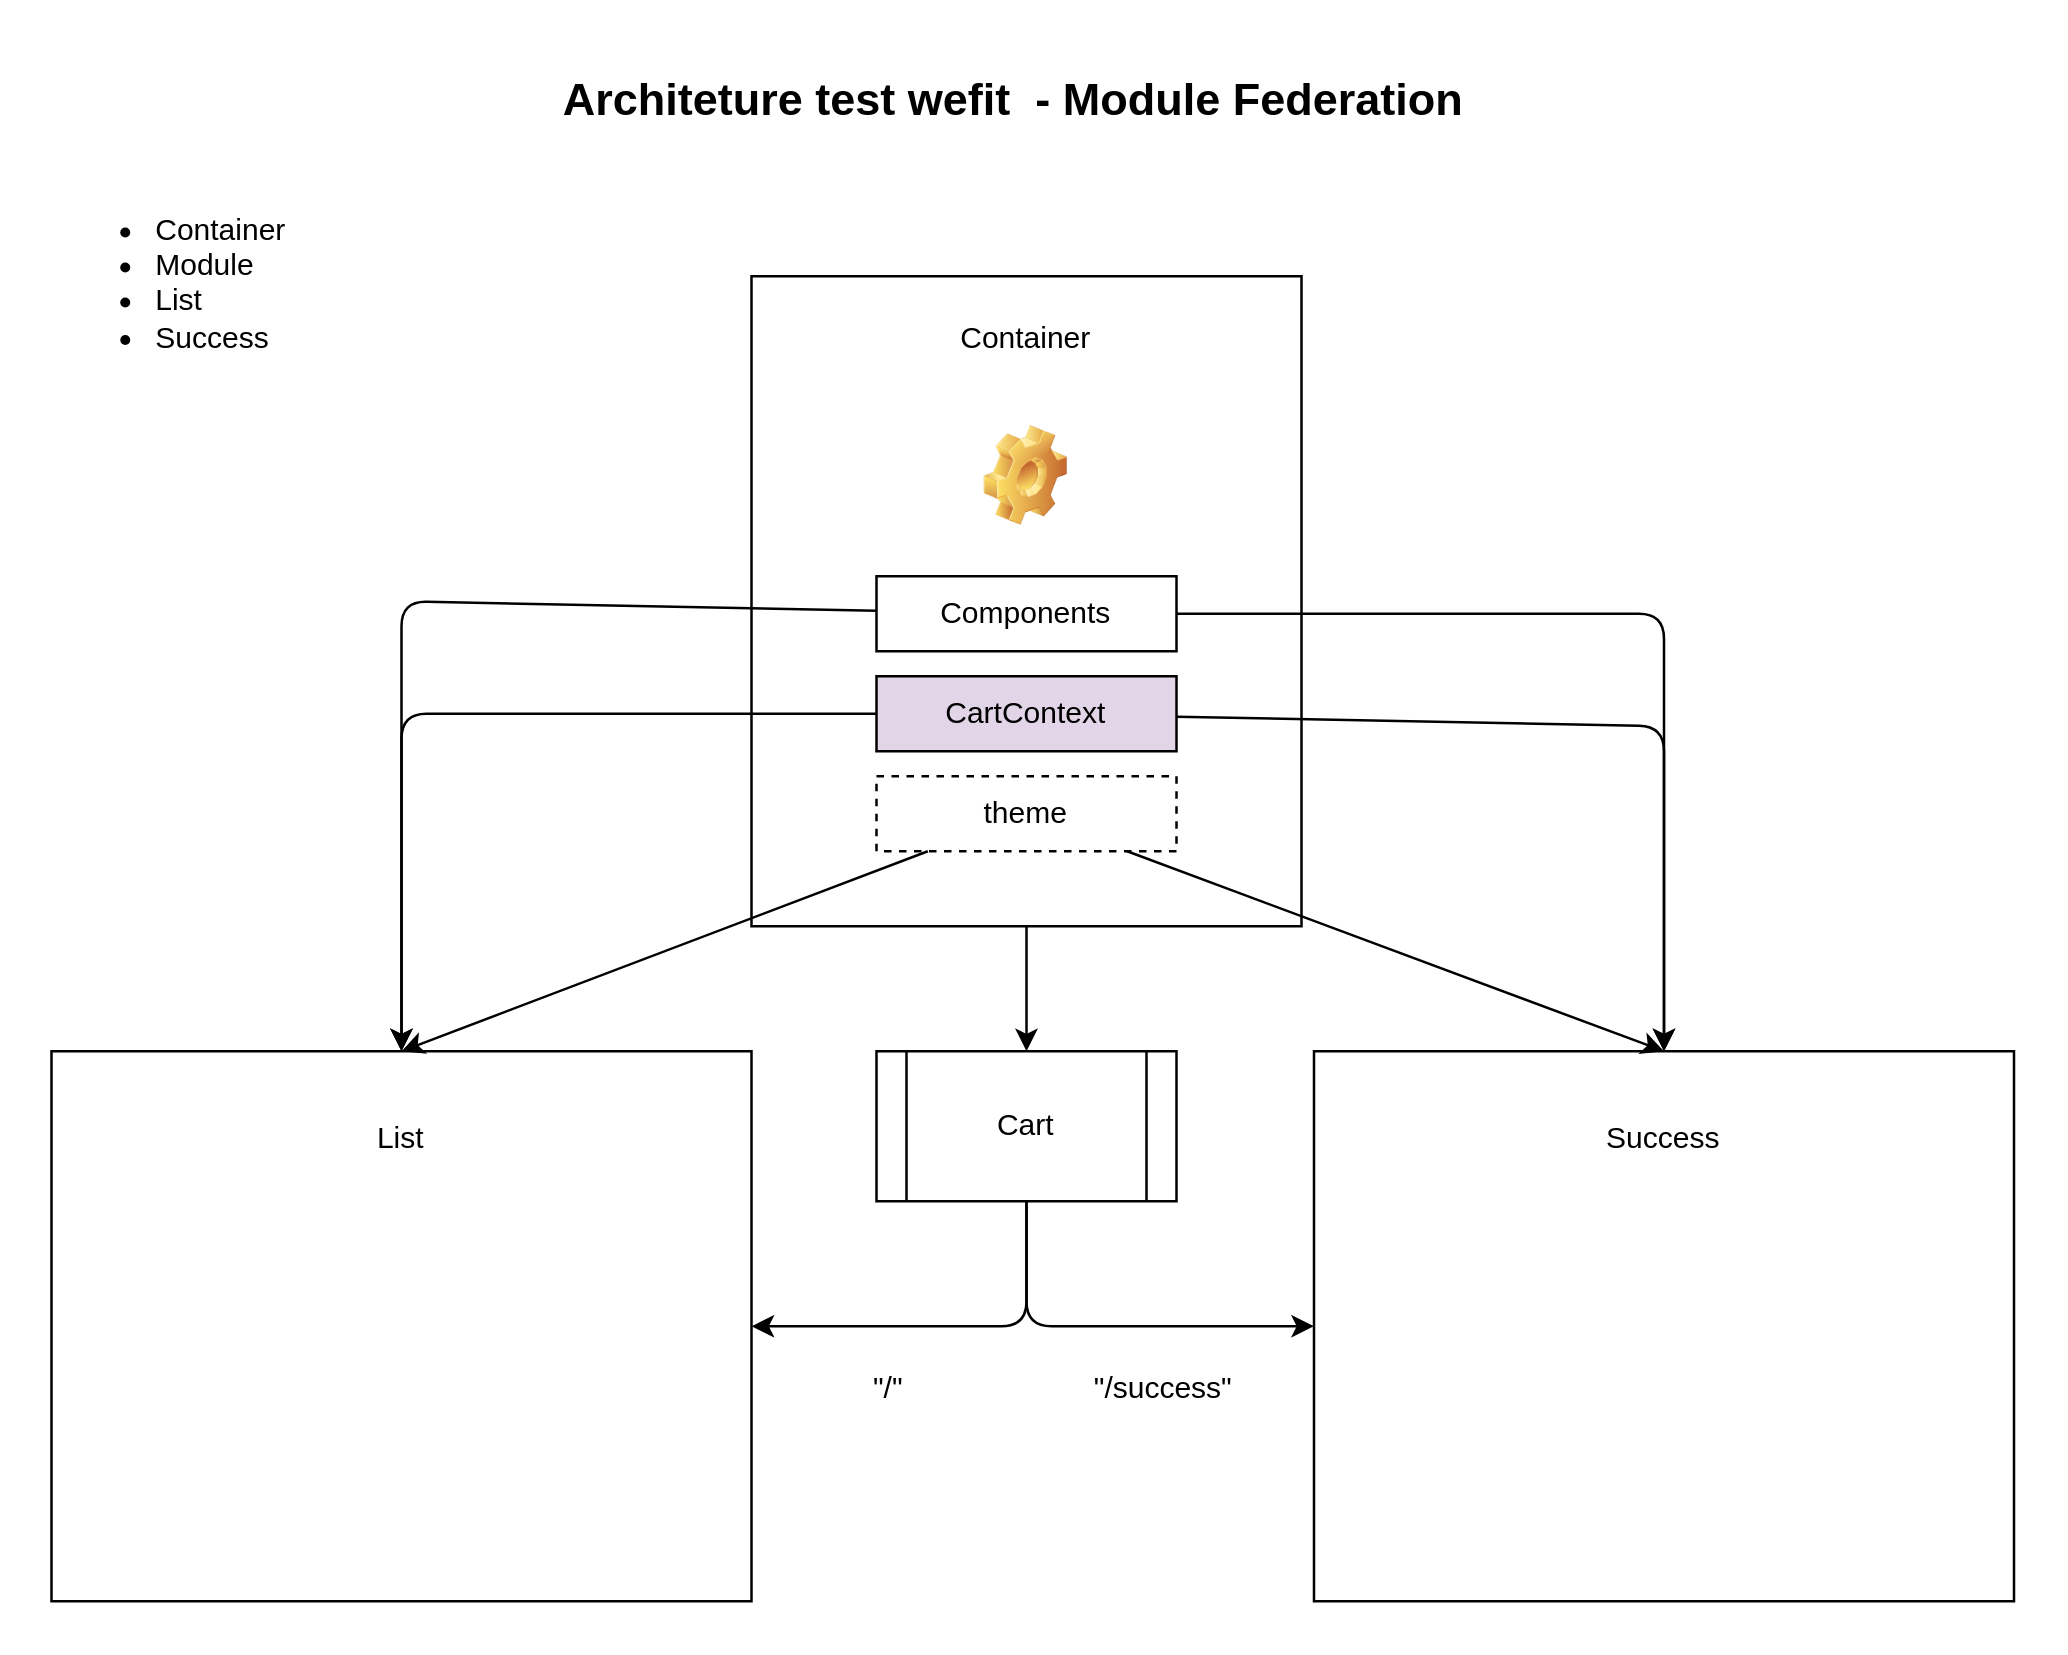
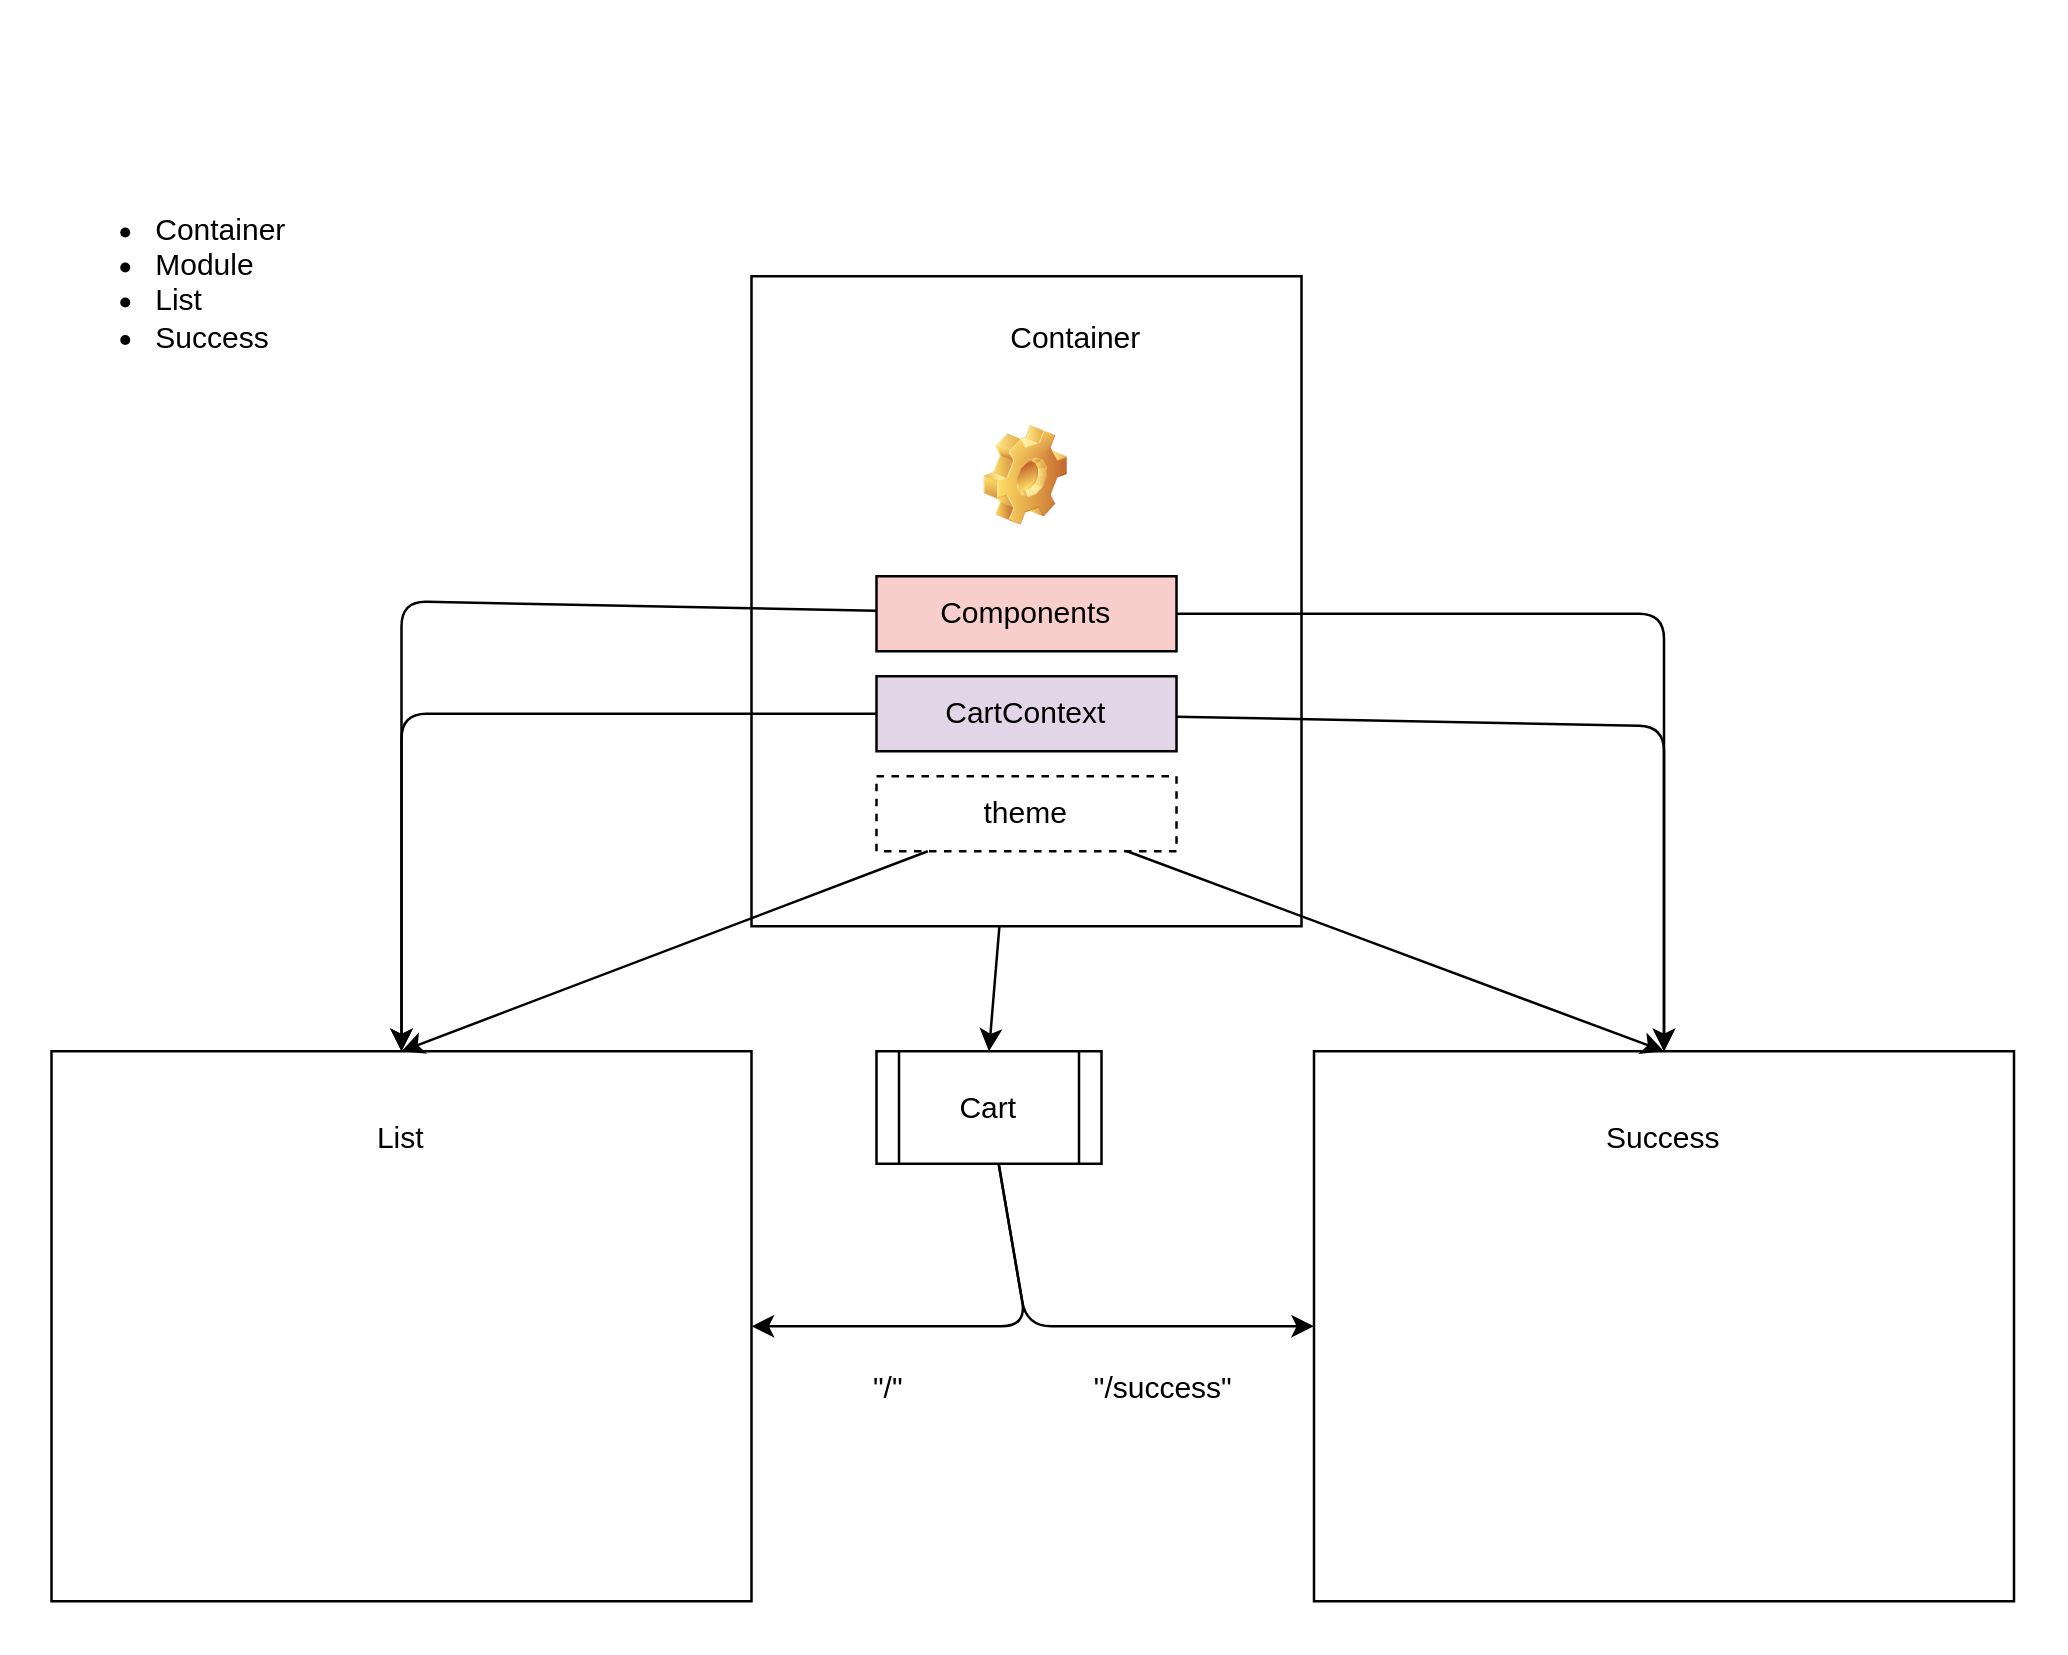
(1014, 101) -> none
(1026, 339) -> (1076, 339)
(1026, 614) -> (1026, 614)
(1026, 1126) -> (989, 1108)
